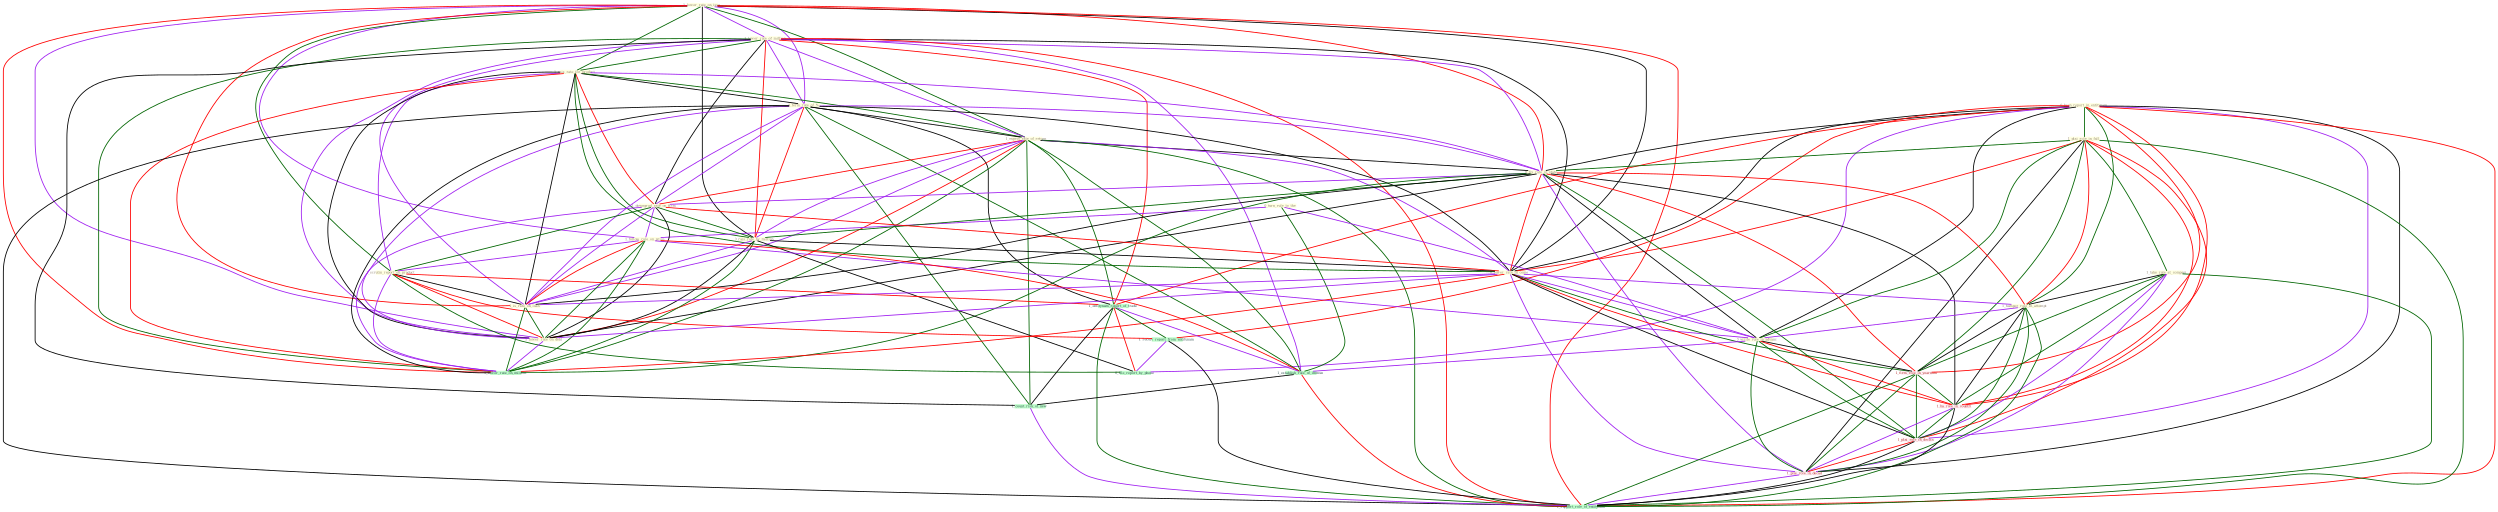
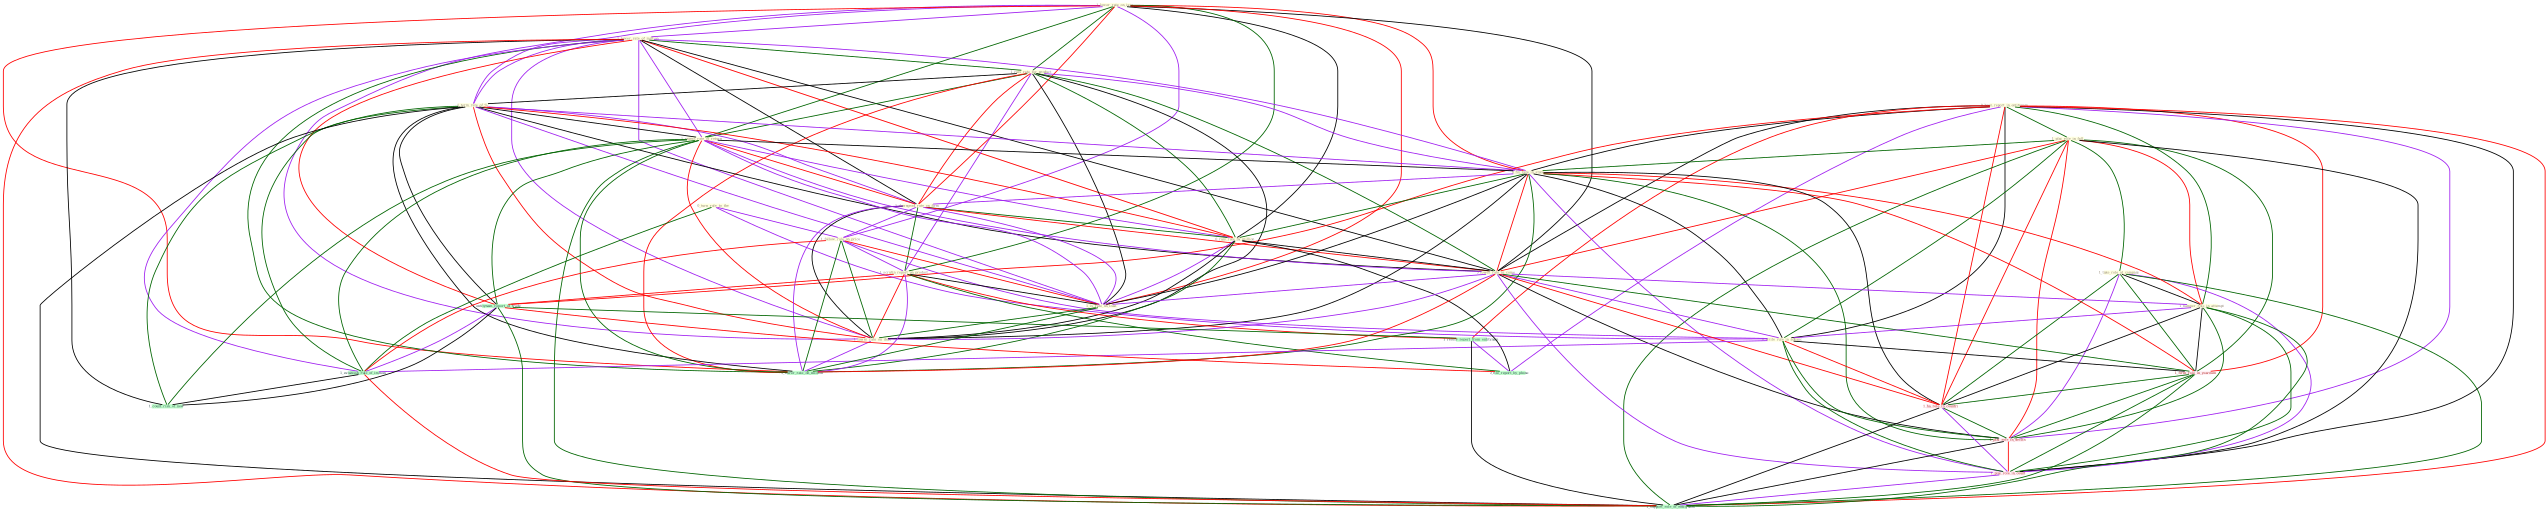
(1620, 51) -> (1020, 109)
(467, 184) -> (626, 288)
(1805, 473) -> (2008, 473)
(1253, 495) -> none
